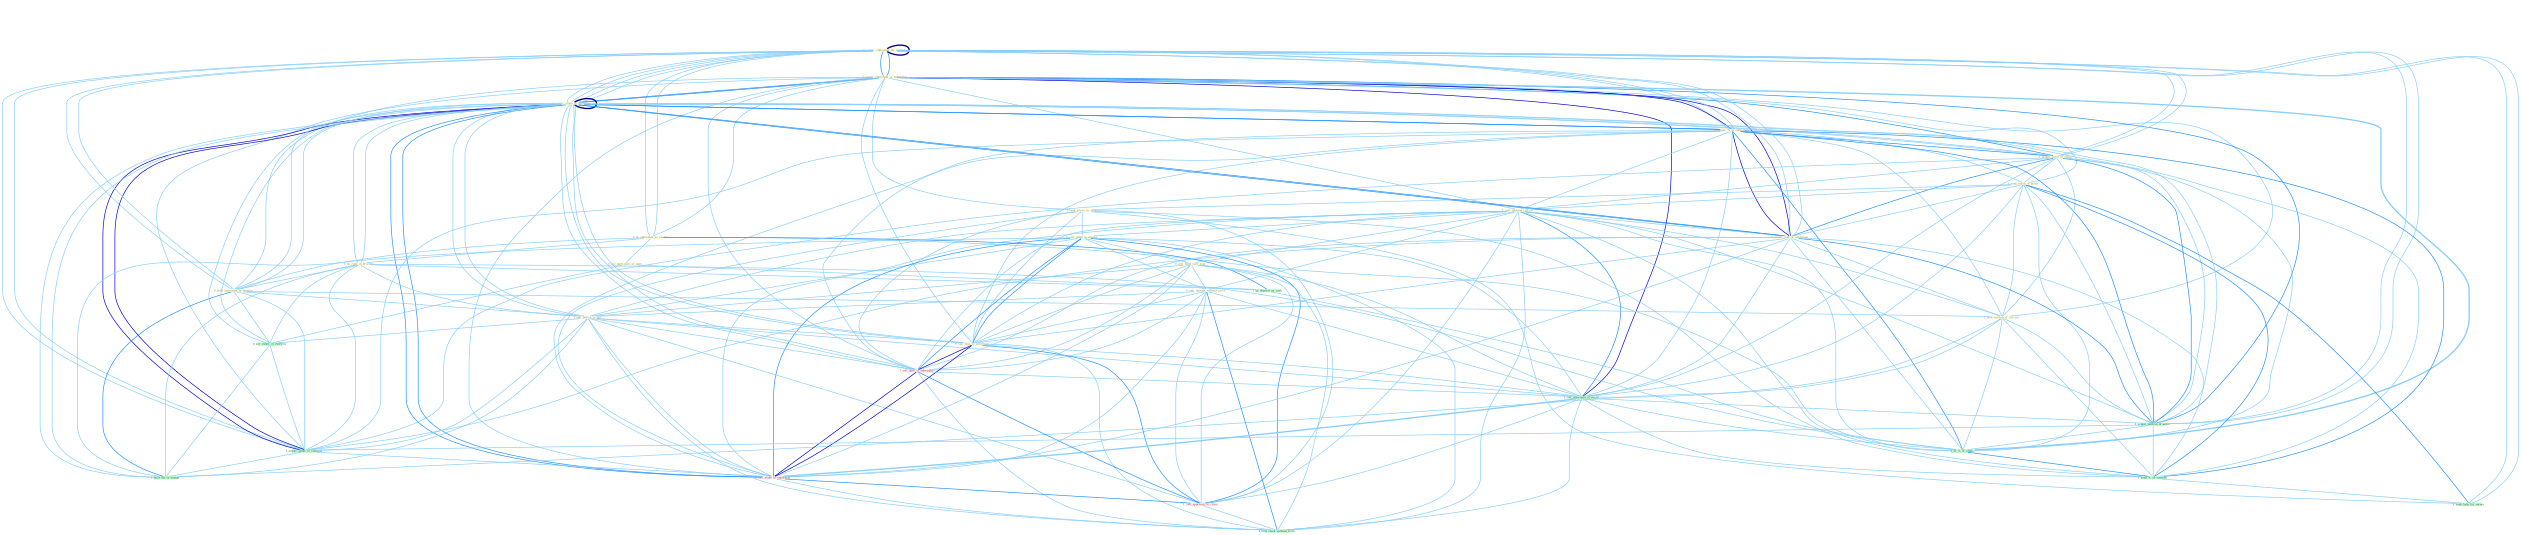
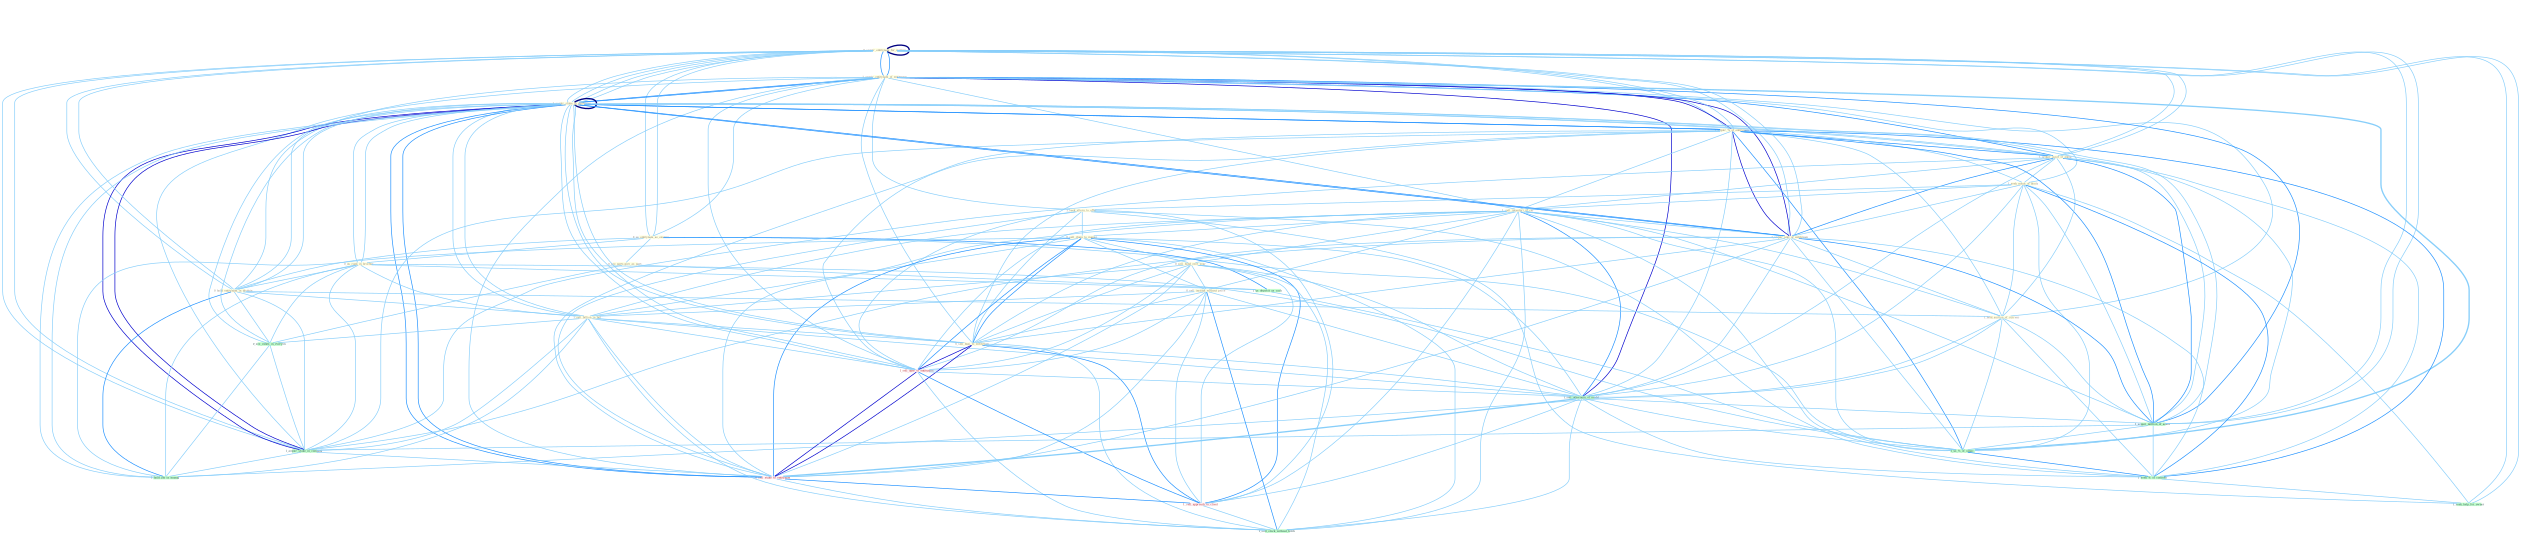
(2266, 293) -> (2266, 293)
(894, 411) -> none
